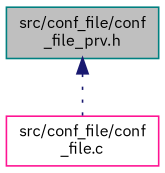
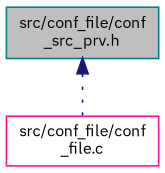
(83, 33) -> (83, 33)
